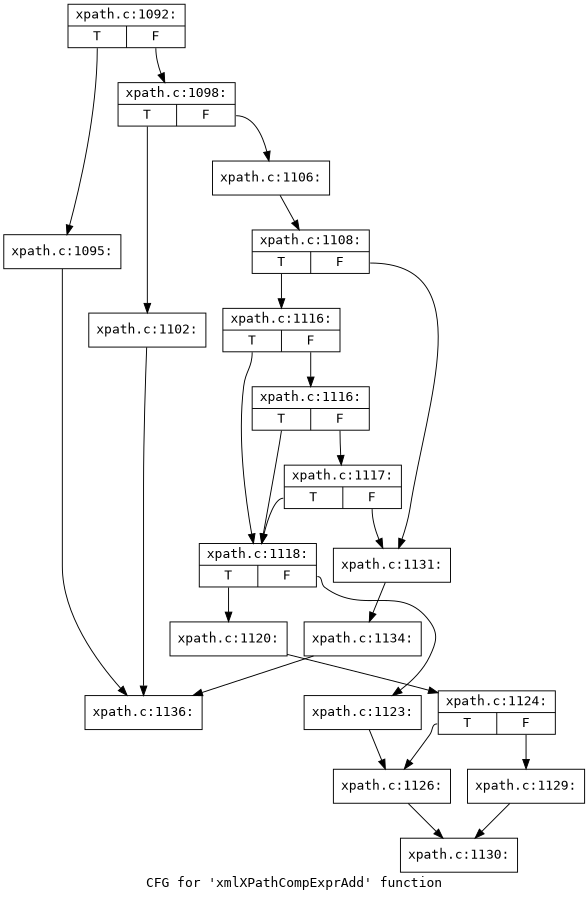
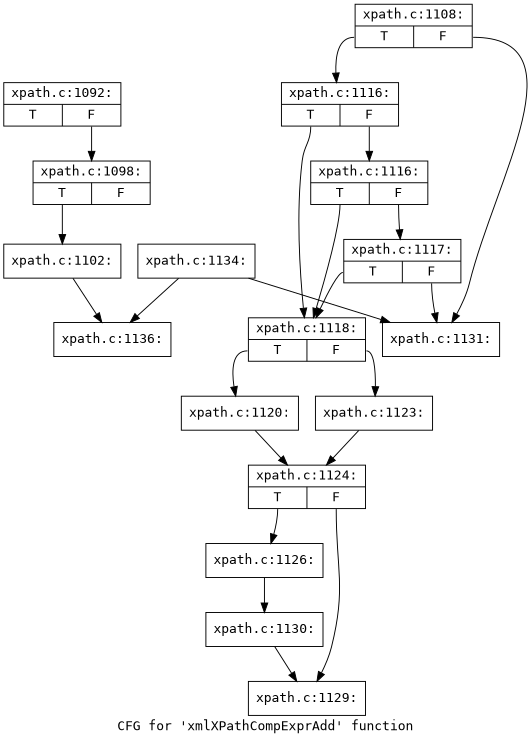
(271, 178) -> none
(62, 252) -> none
(380, 595) -> (311, 298)
(376, 745) -> (346, 444)
(496, 817) -> (283, 660)
